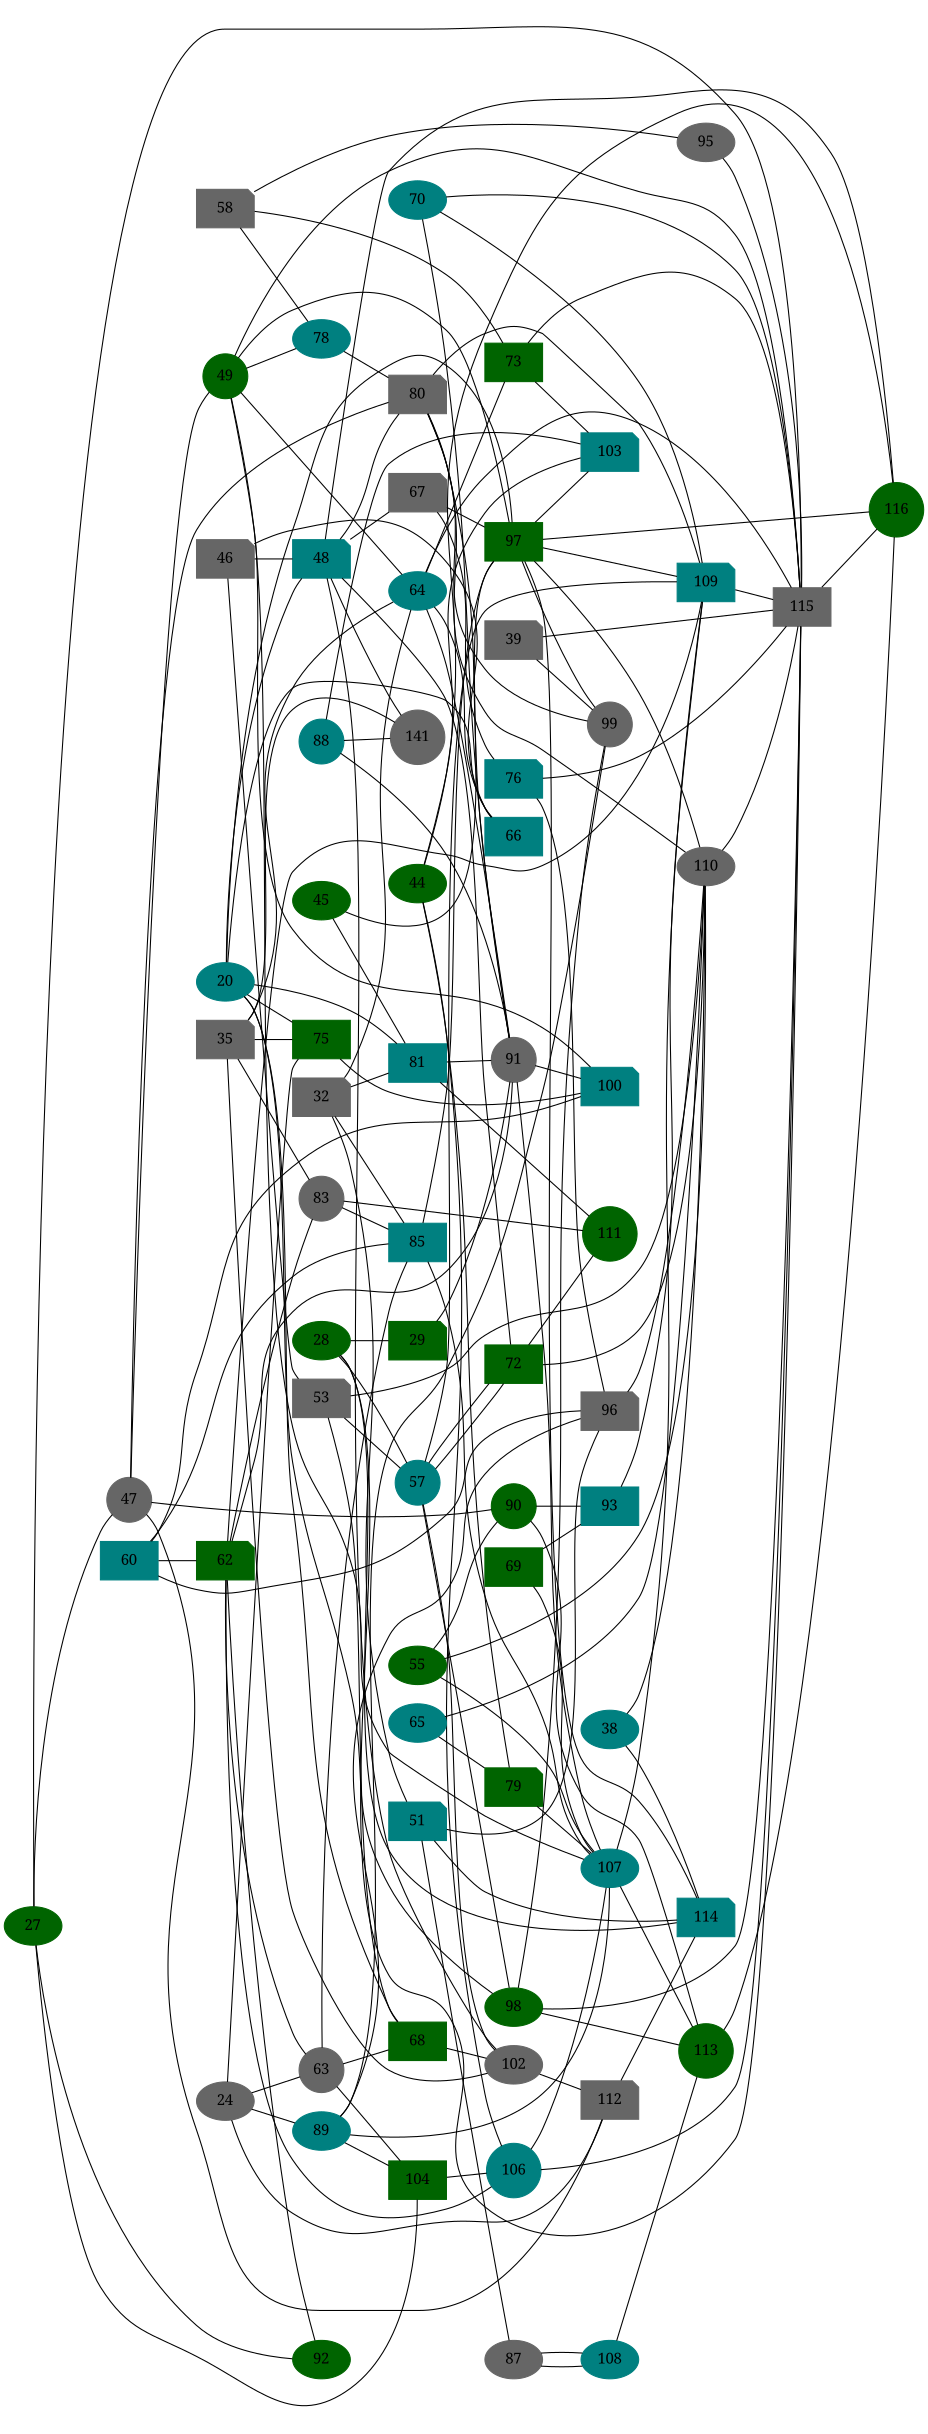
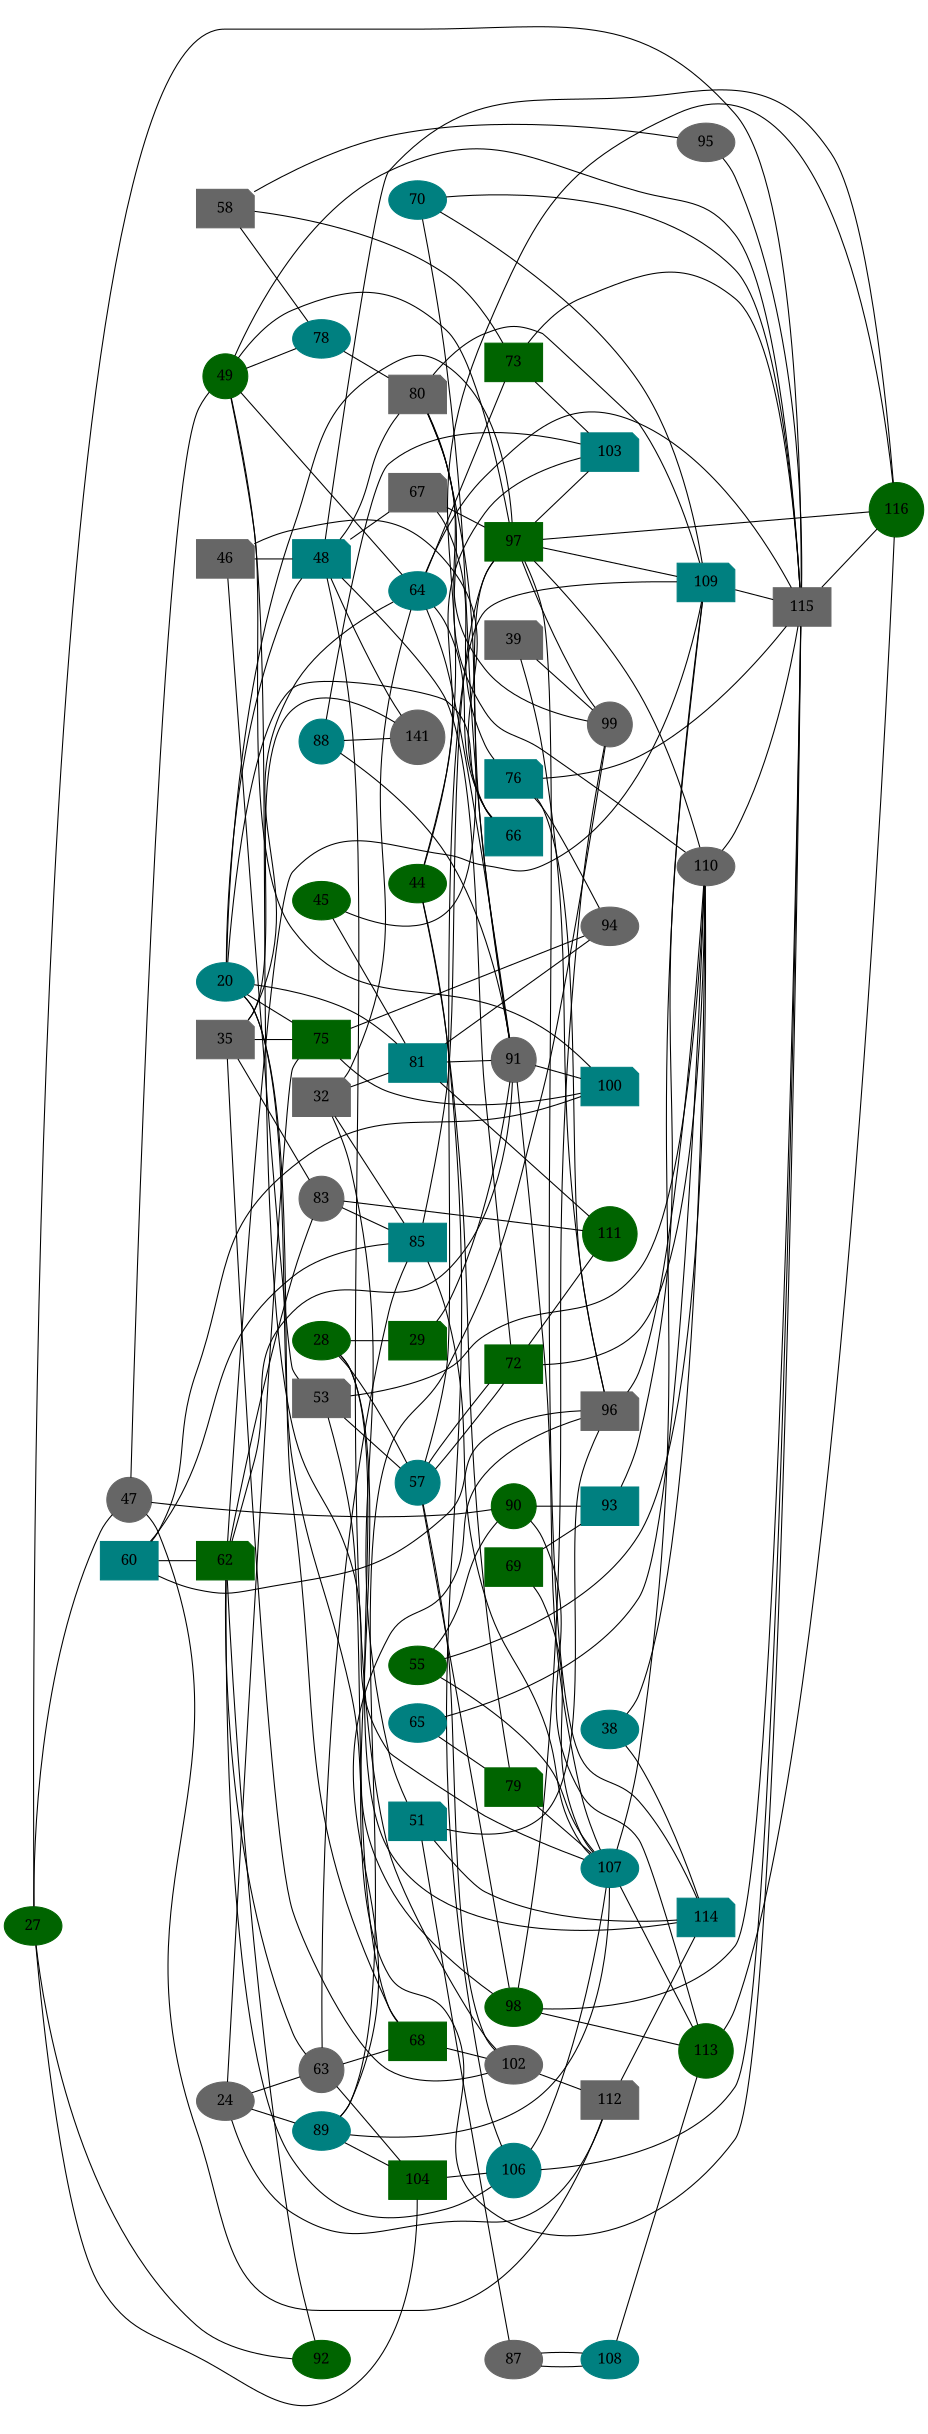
(179, 589) -> none
(658, 623) -> (564, 1025)
none -> (610, 926)
